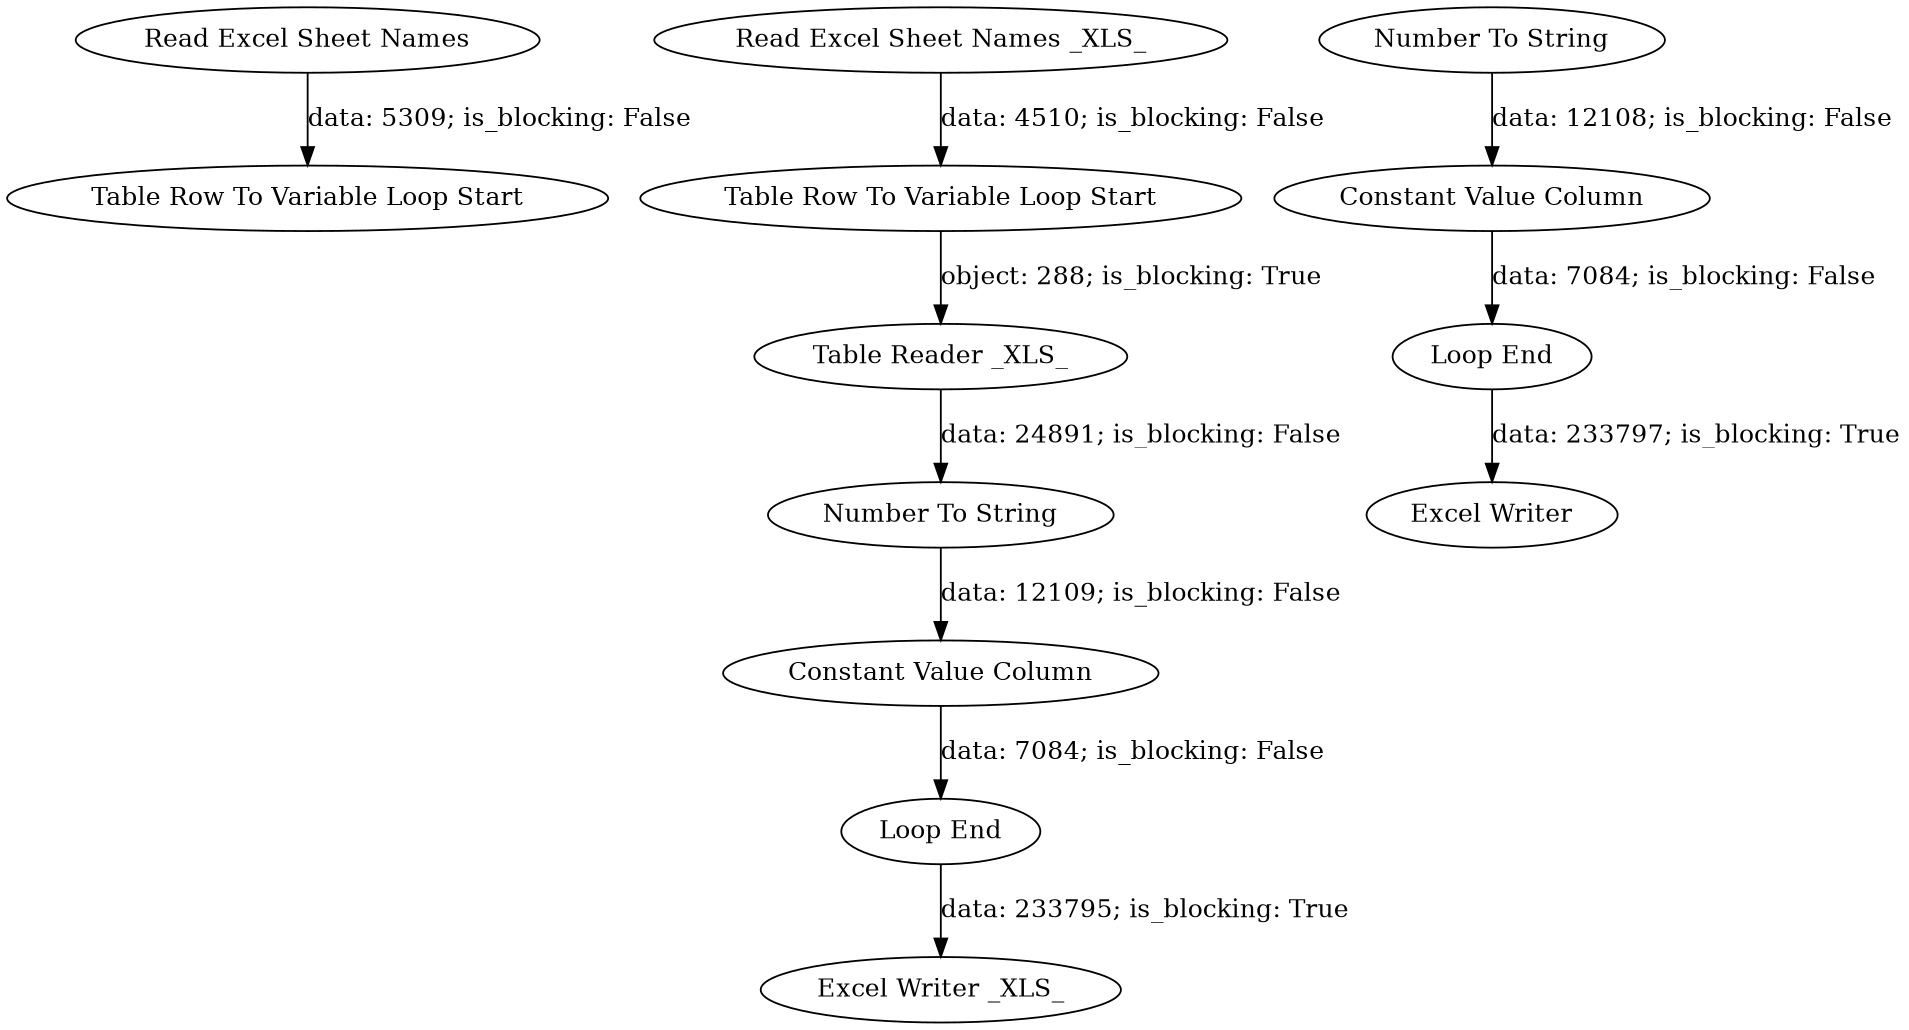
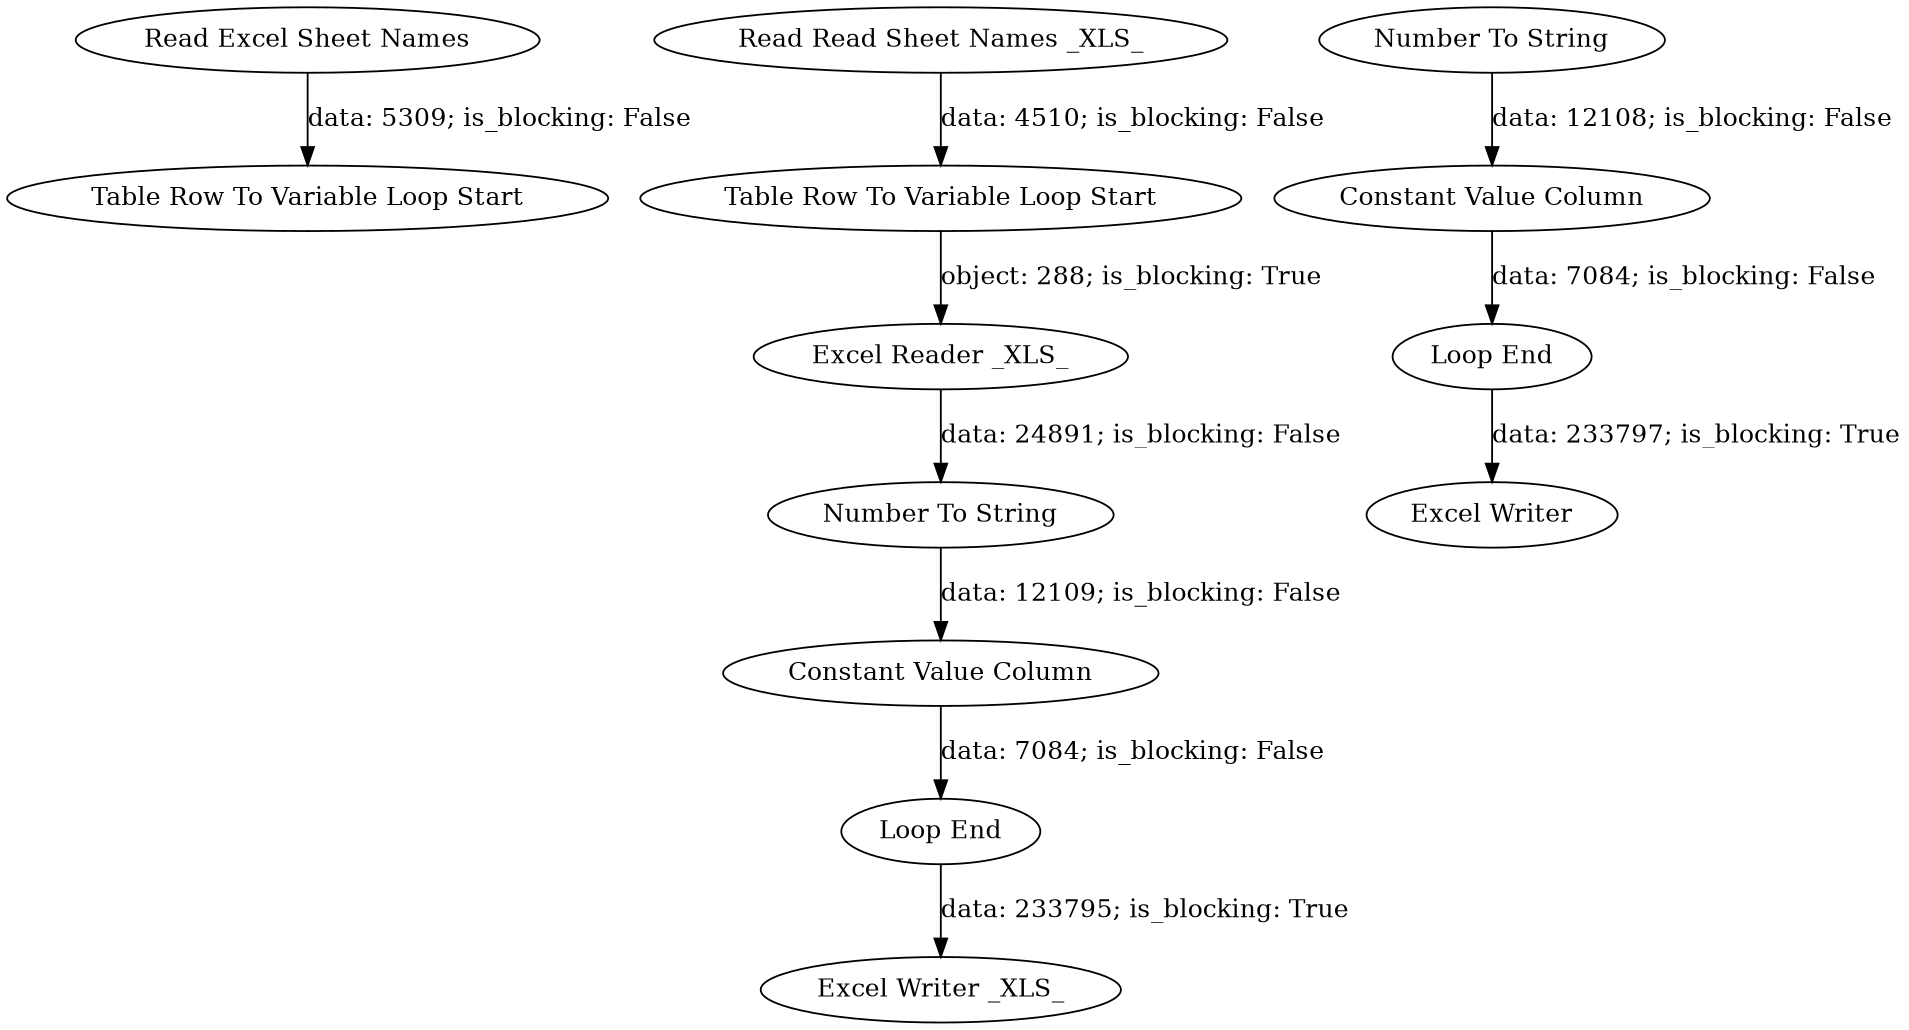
(941, 40) -> (941, 40)
(941, 357) -> (941, 357)
